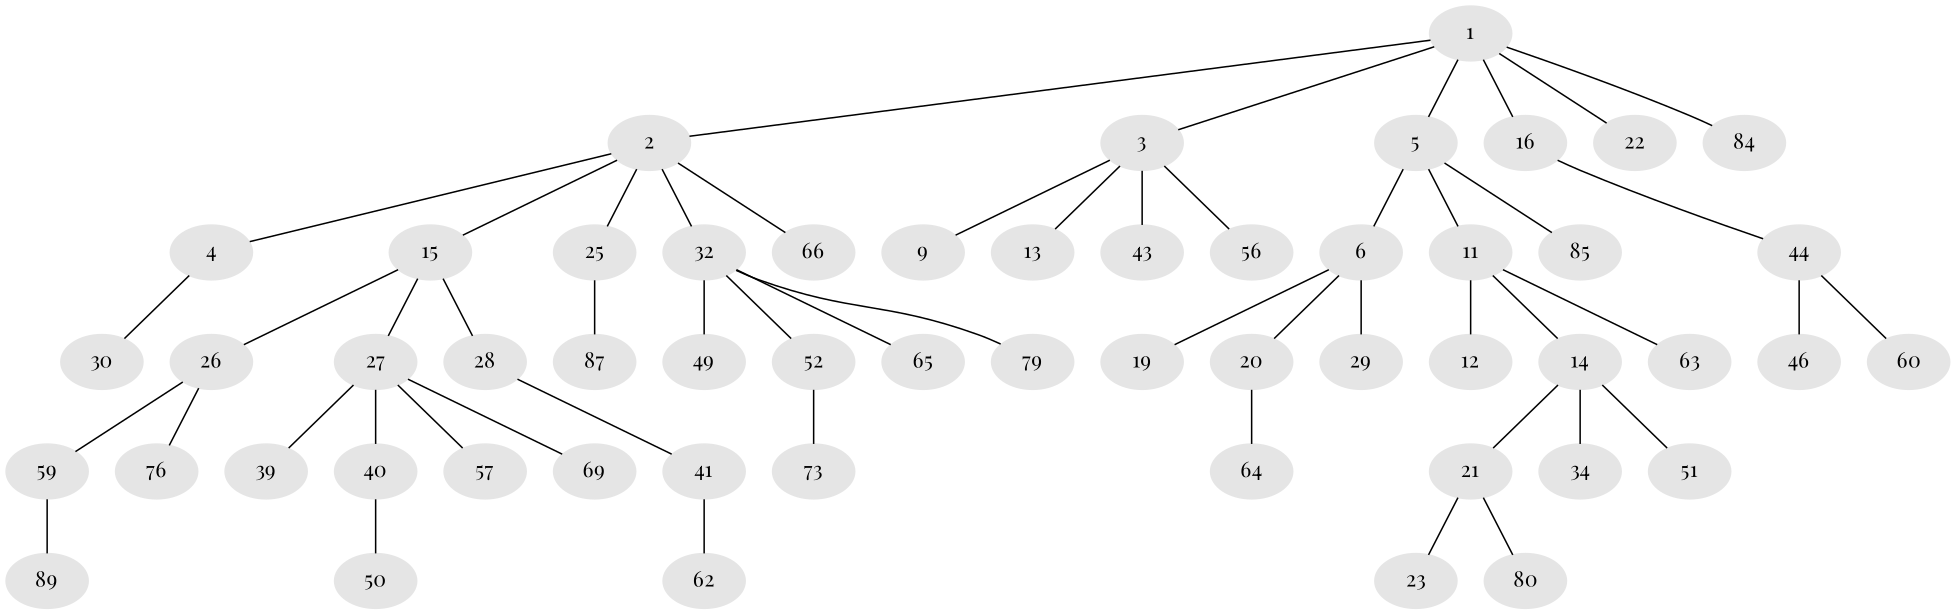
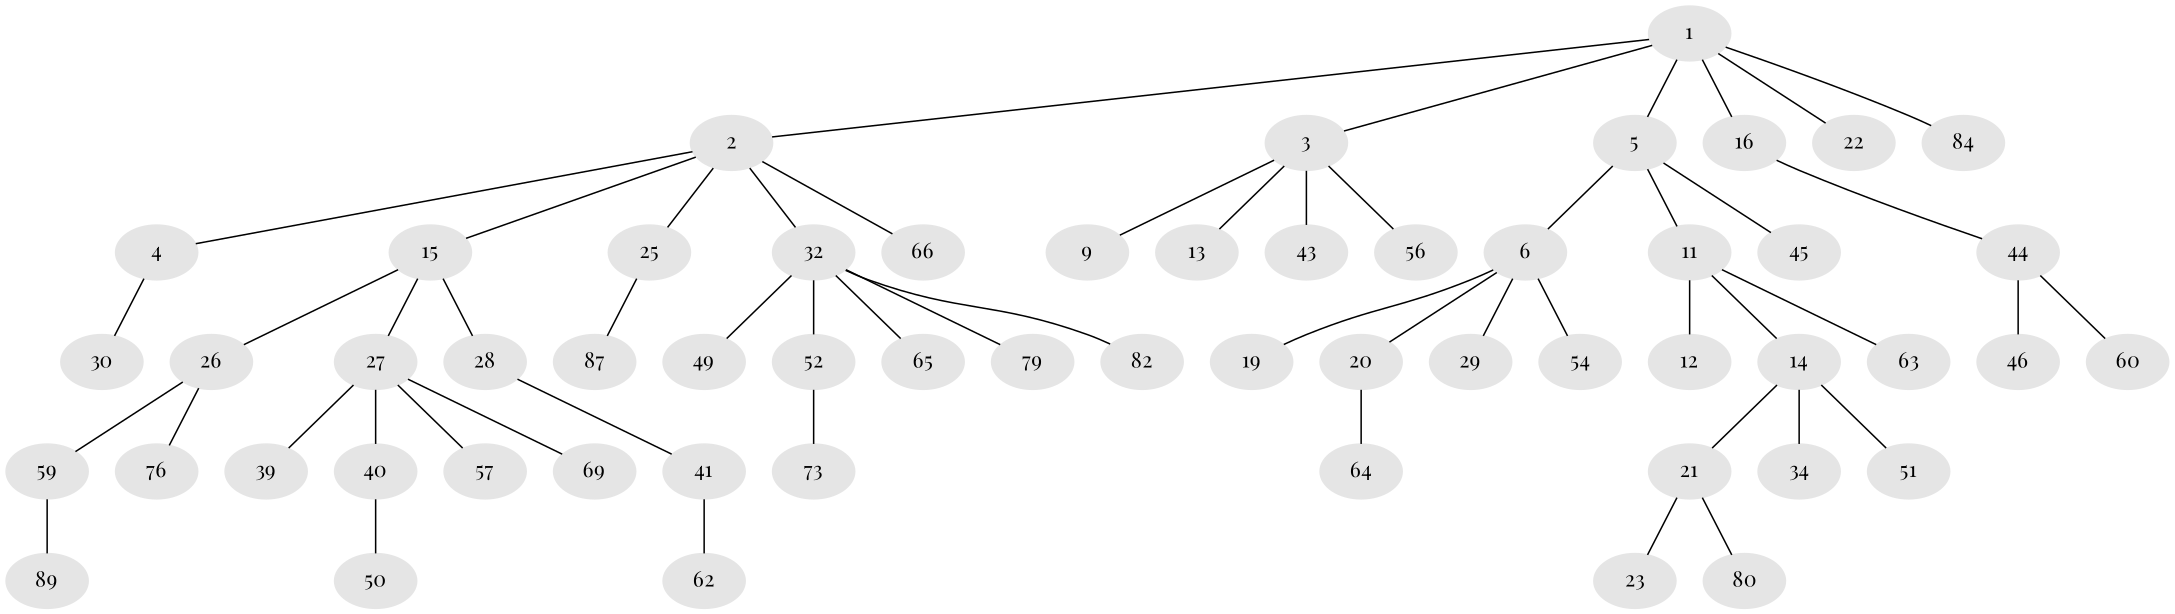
(1580, 252) -> (1799, 252)
none -> (1142, 362)
none -> (1580, 362)
